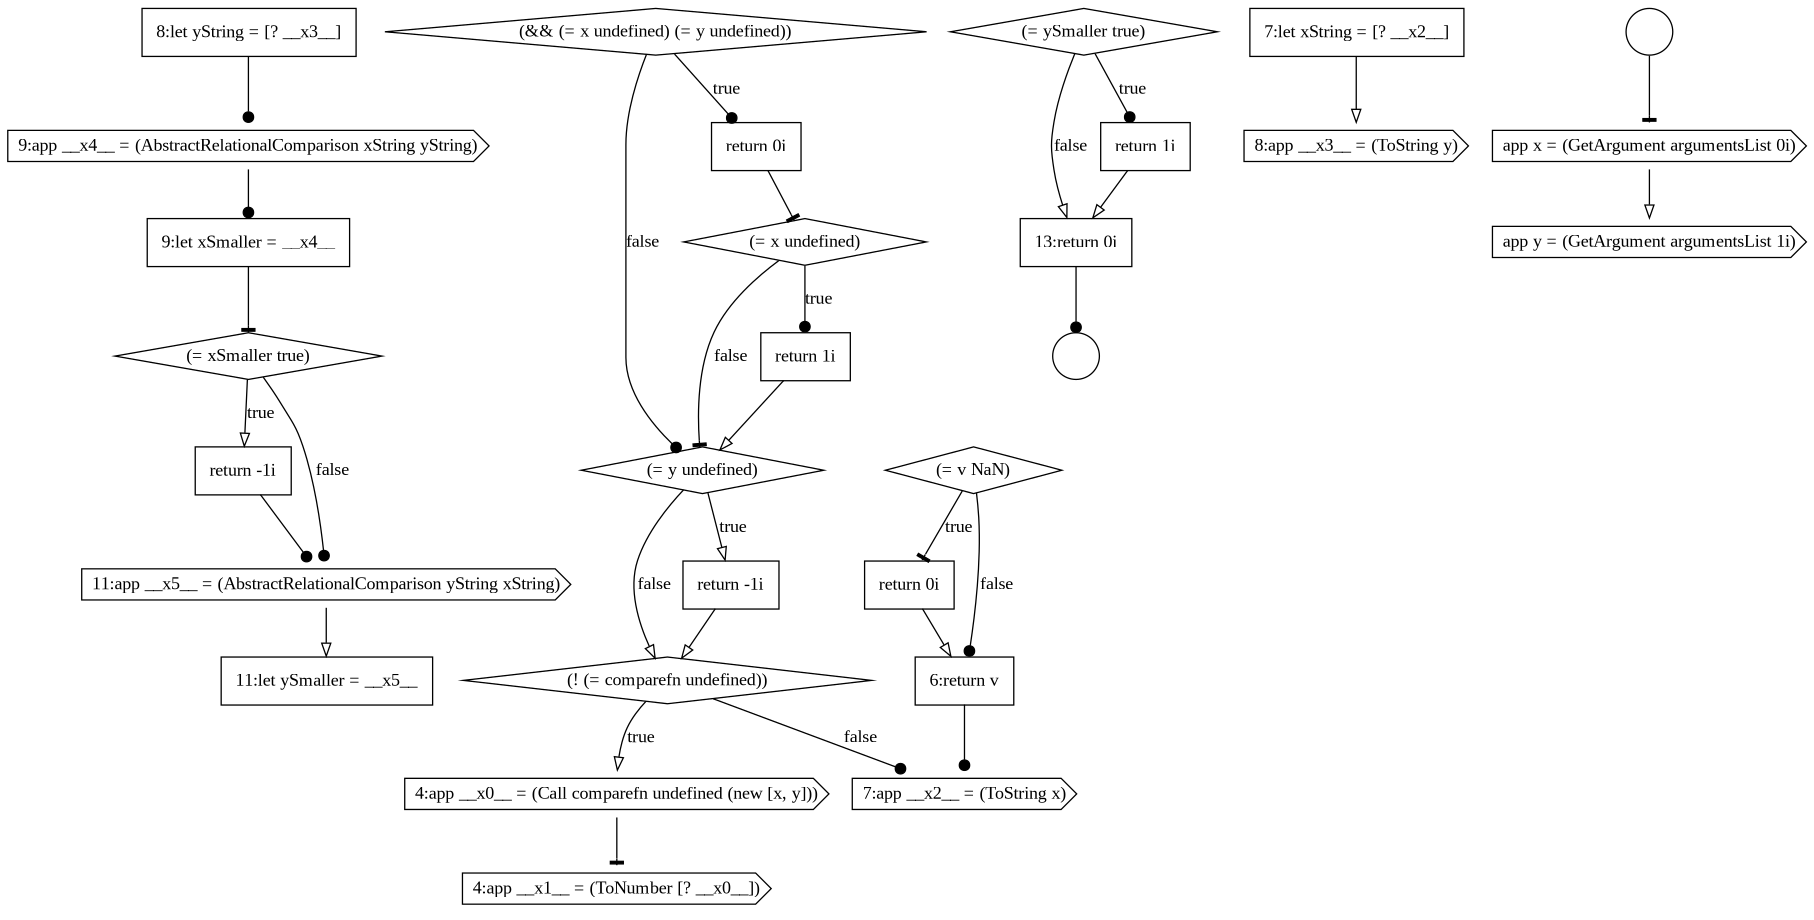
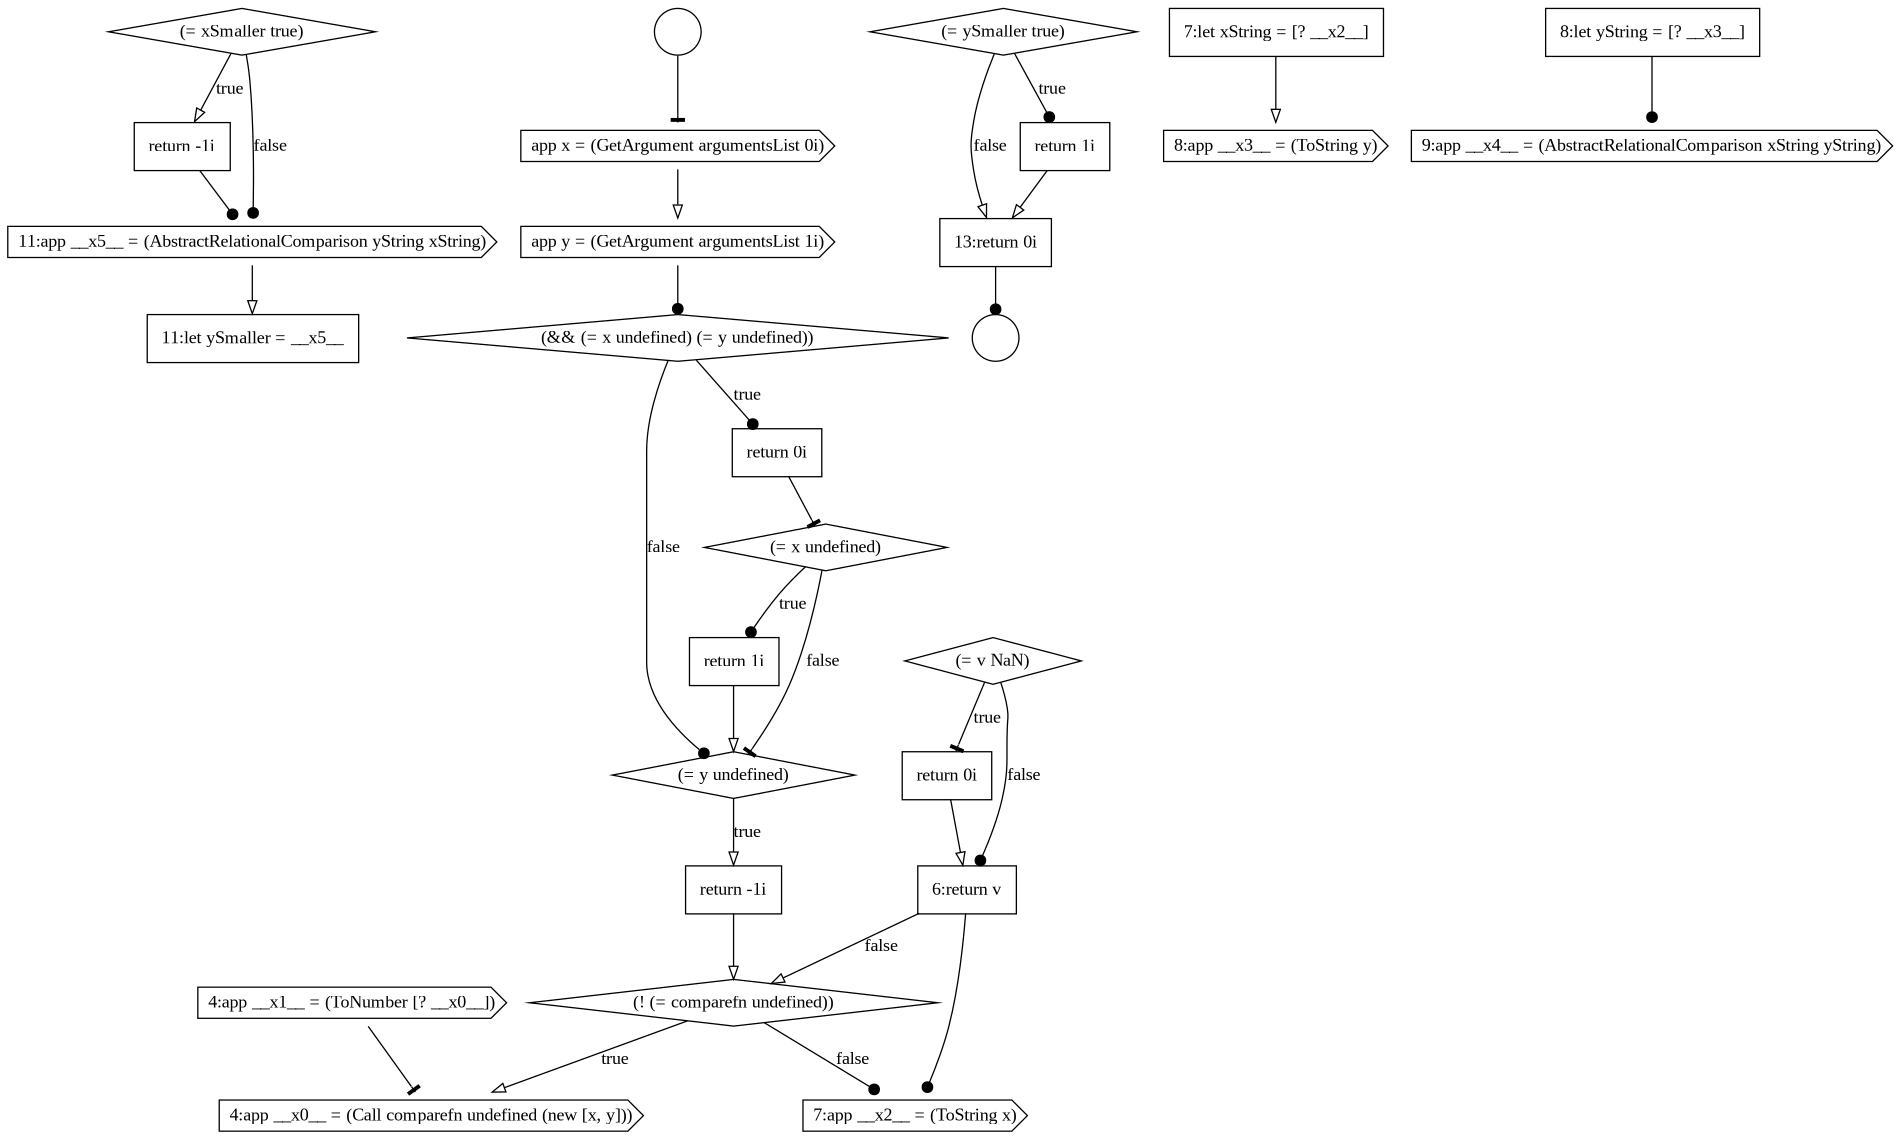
(248, 242) -> none
none -> (678, 284)
(637, 562) -> (851, 946)
(617, 838) -> (390, 1056)
